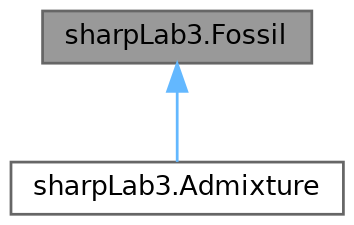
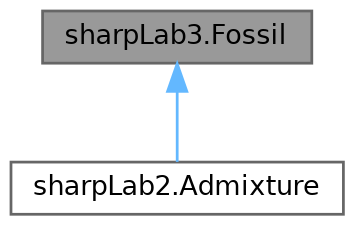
(177, 188) -> (177, 188)
